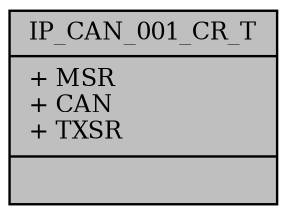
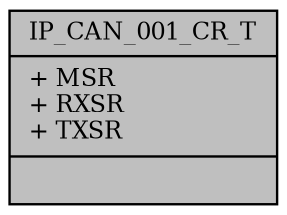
(72, 105) -> (76, 105)
